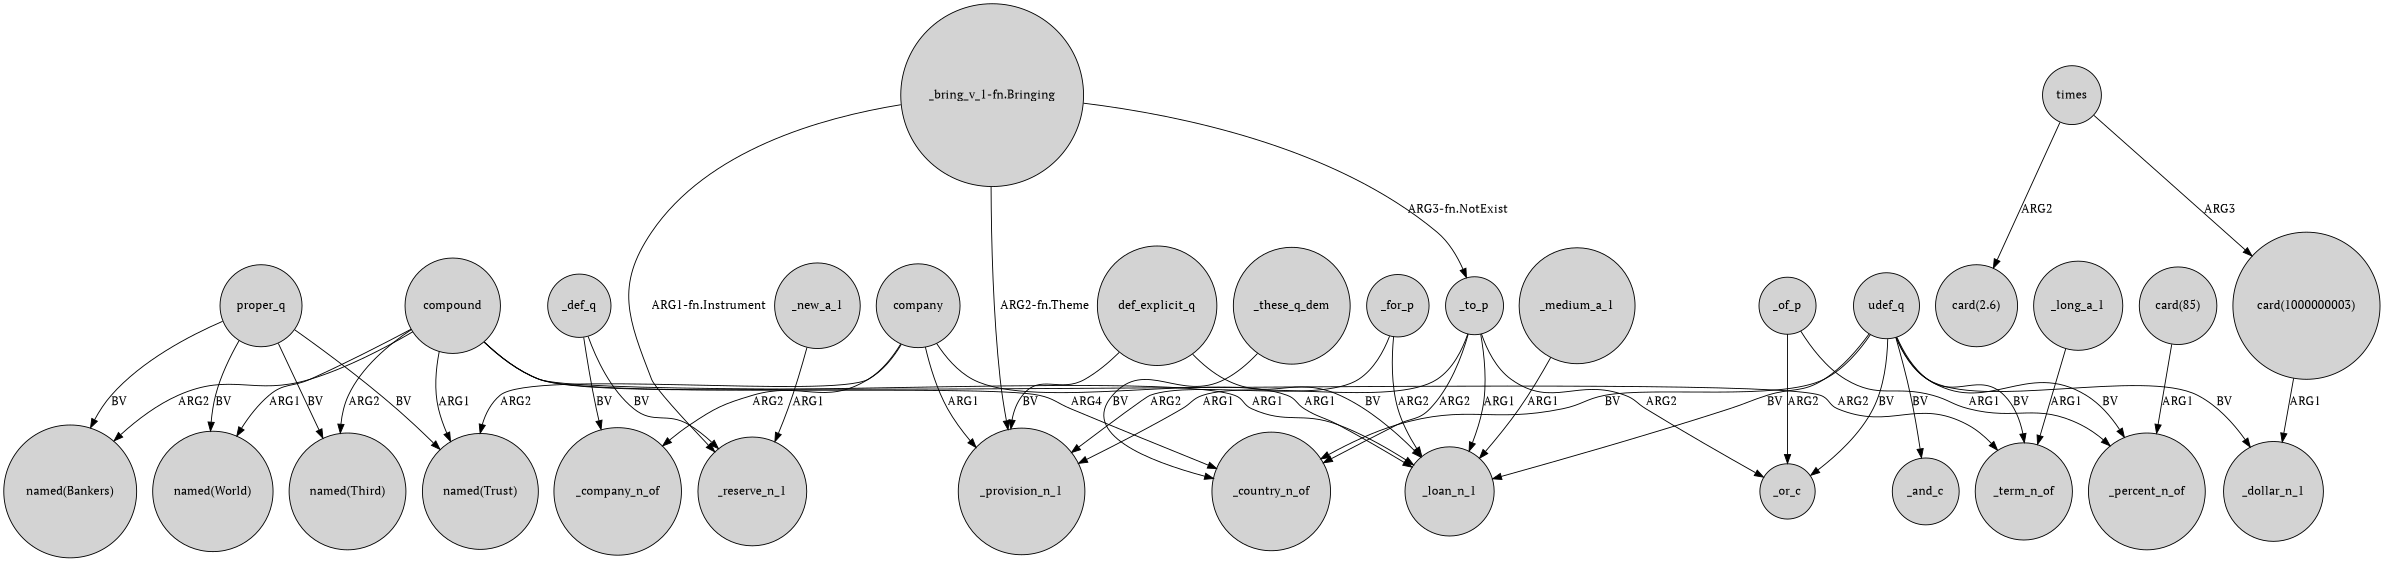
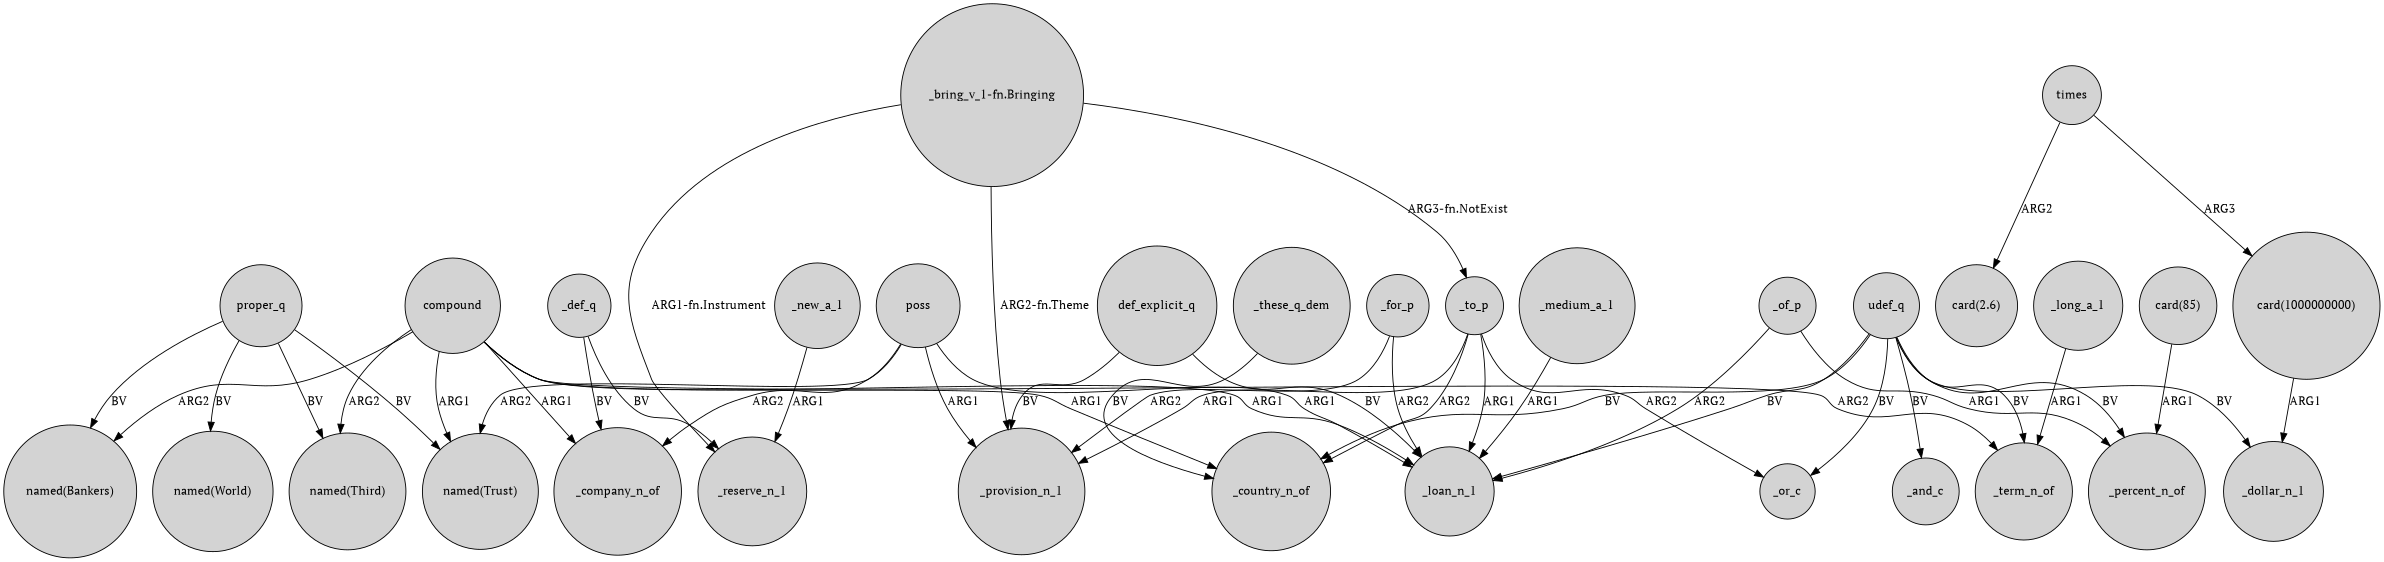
(918, 306) -> (918, 306)
(2306, 306) -> (2306, 306)
(275, 391) -> (531, 394)
(1788, 400) -> (1648, 425)
(1087, 402) -> (1087, 402)
